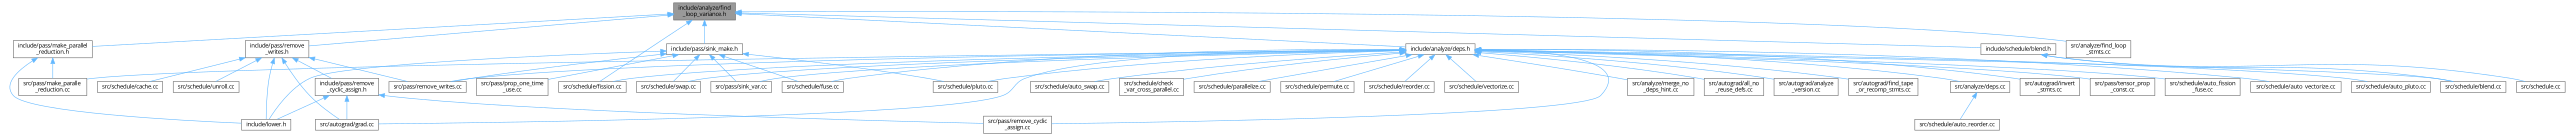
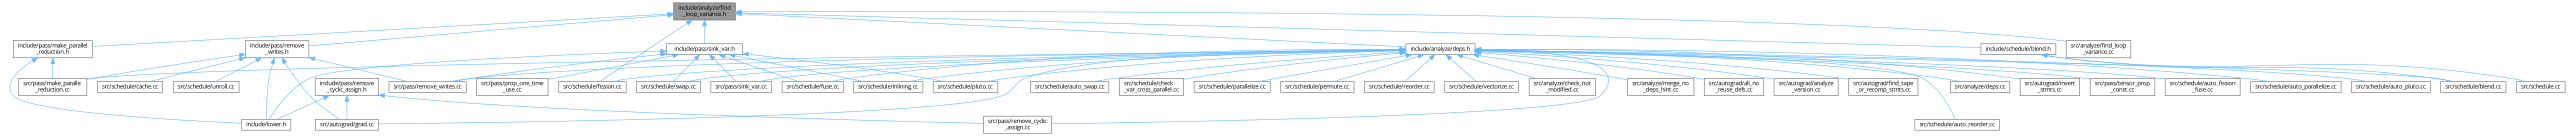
(705, 49) -> (705, 49)
(2099, 49) -> (2099, 49)
(319, 72) -> (163, 67)
none -> (888, 87)
none -> (1562, 87)
(2296, 87) -> (2296, 87)
(1967, 108) -> (1729, 57)
